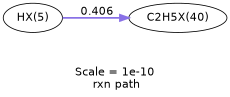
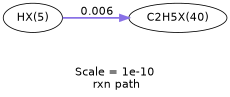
(96, 12) -> (96, 12)
